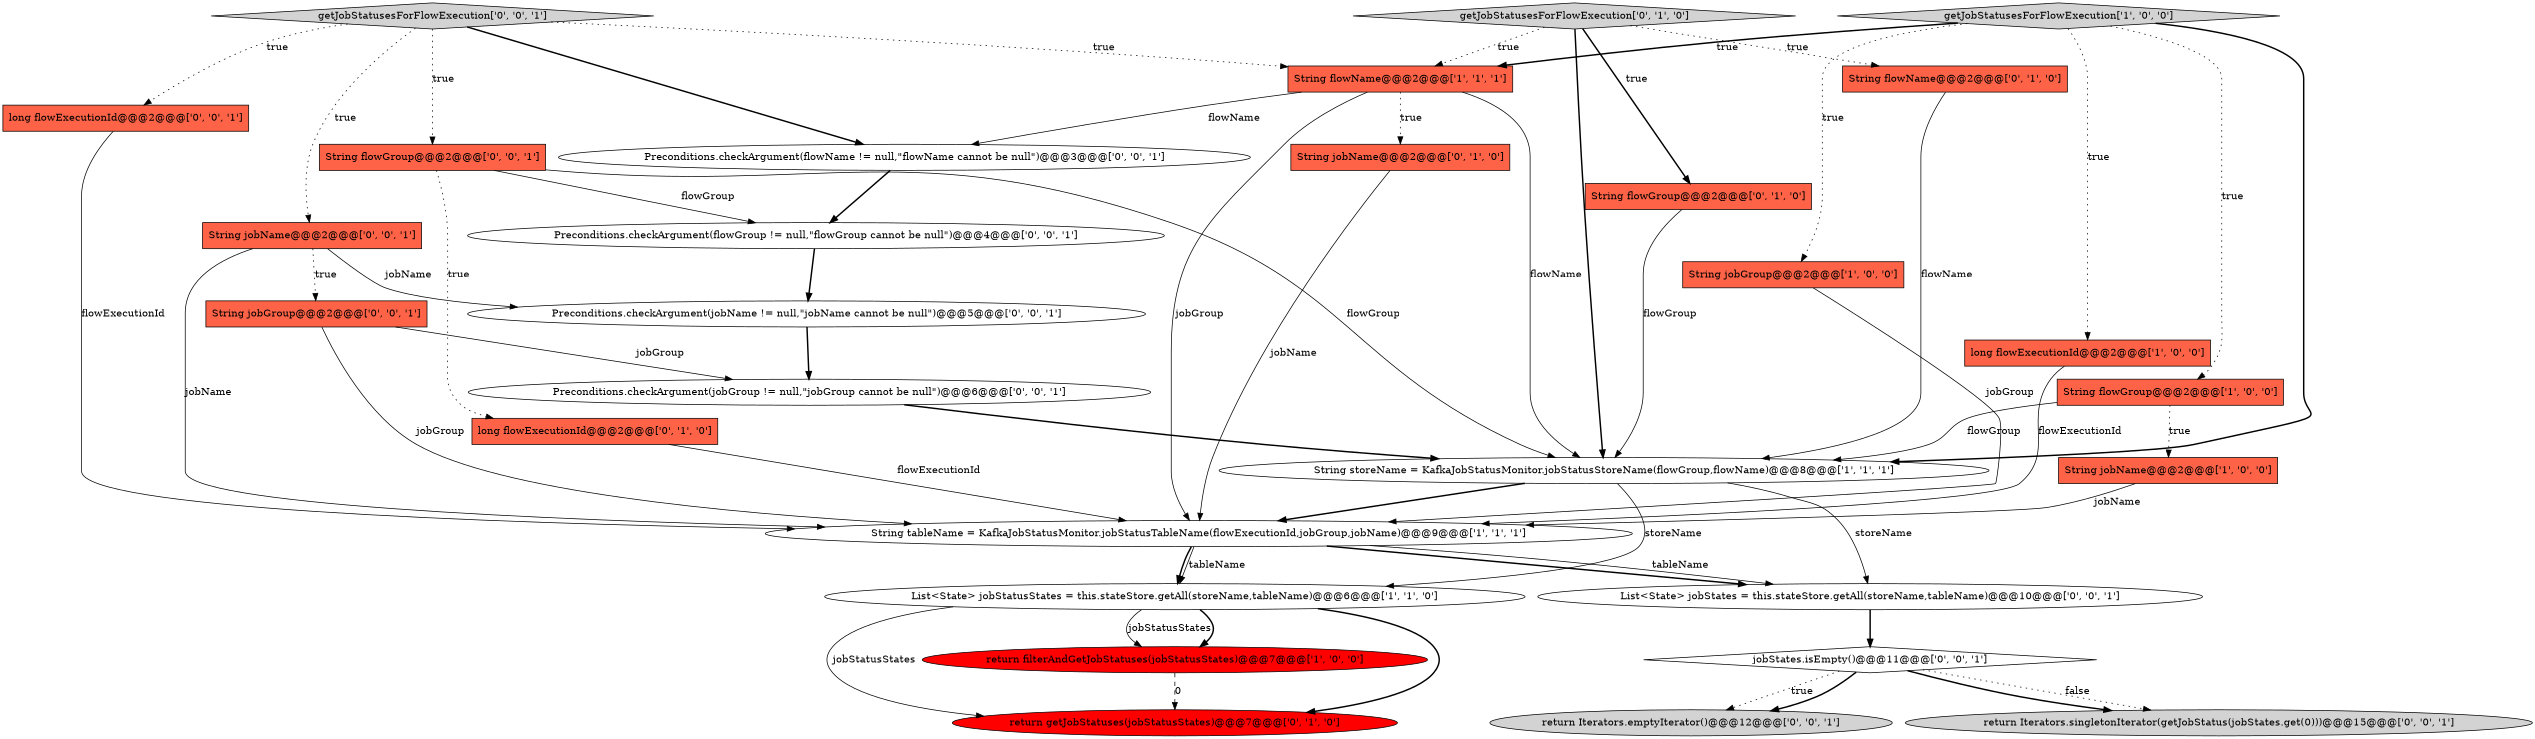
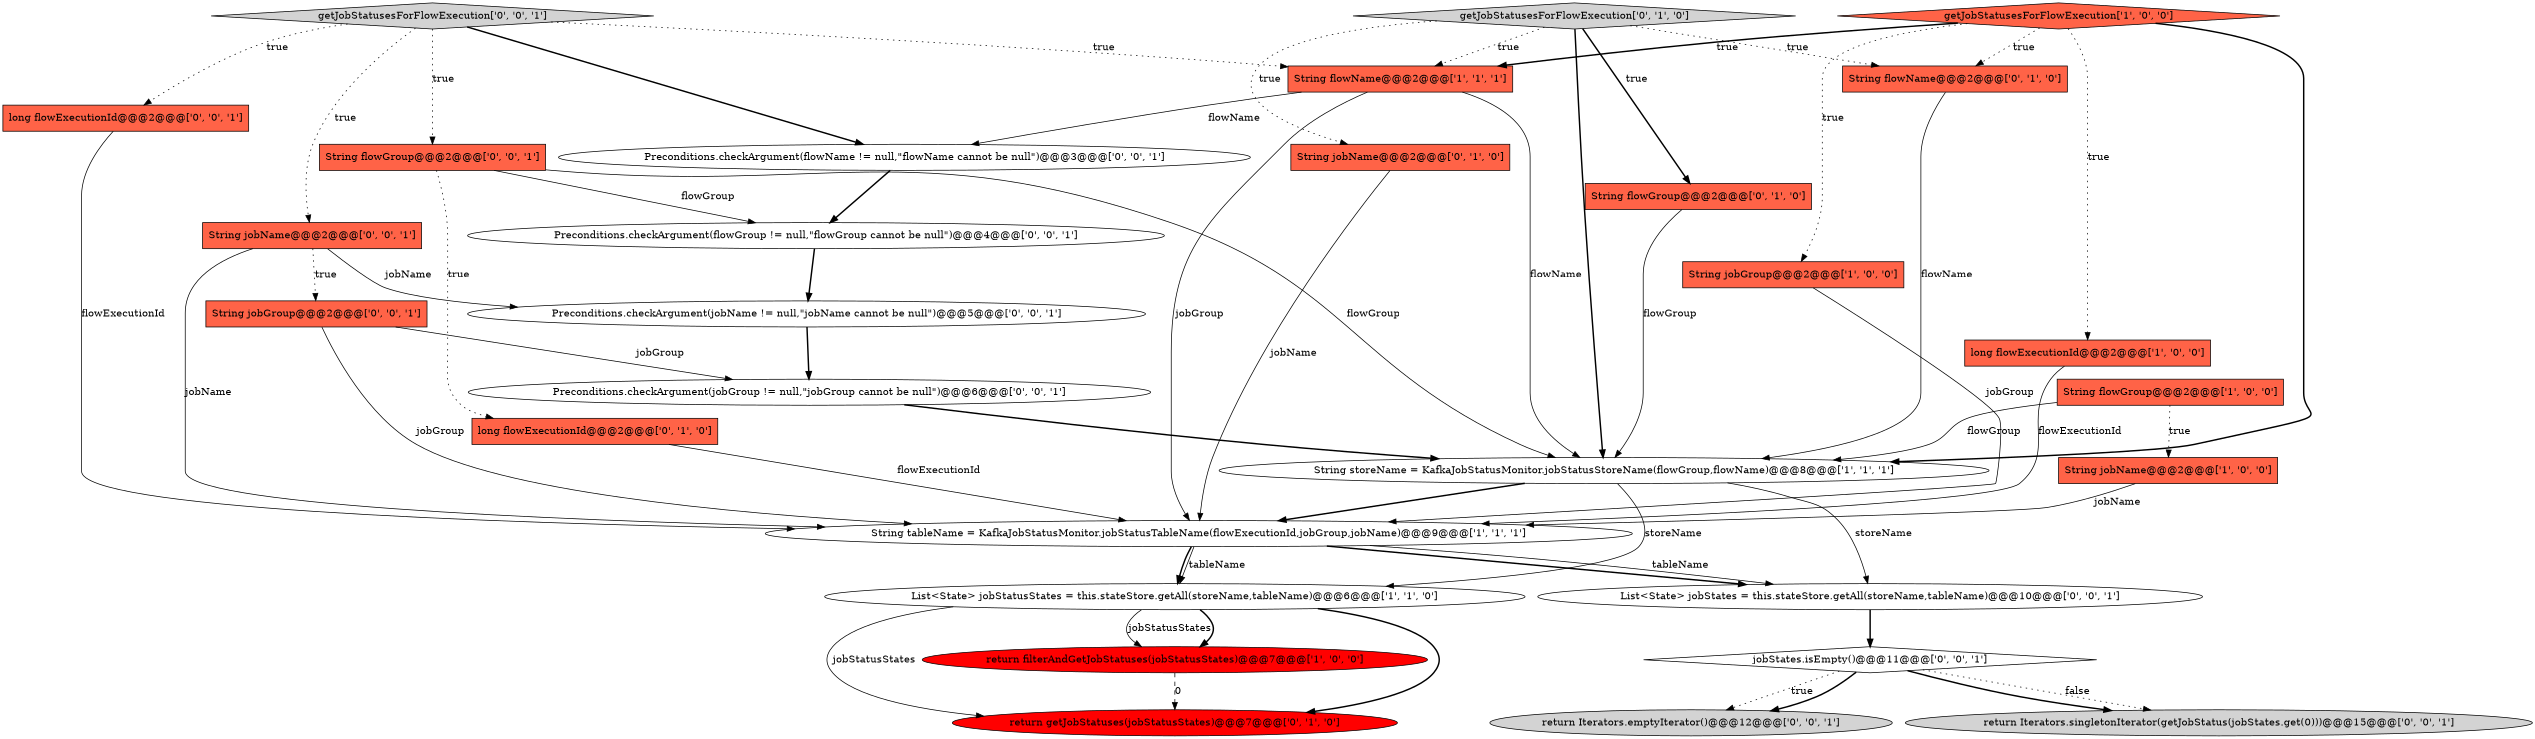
(2059, 16) -> (2059, 16)
(1400, 114) -> (1281, 51)
(2222, 165) -> (2011, 45)
